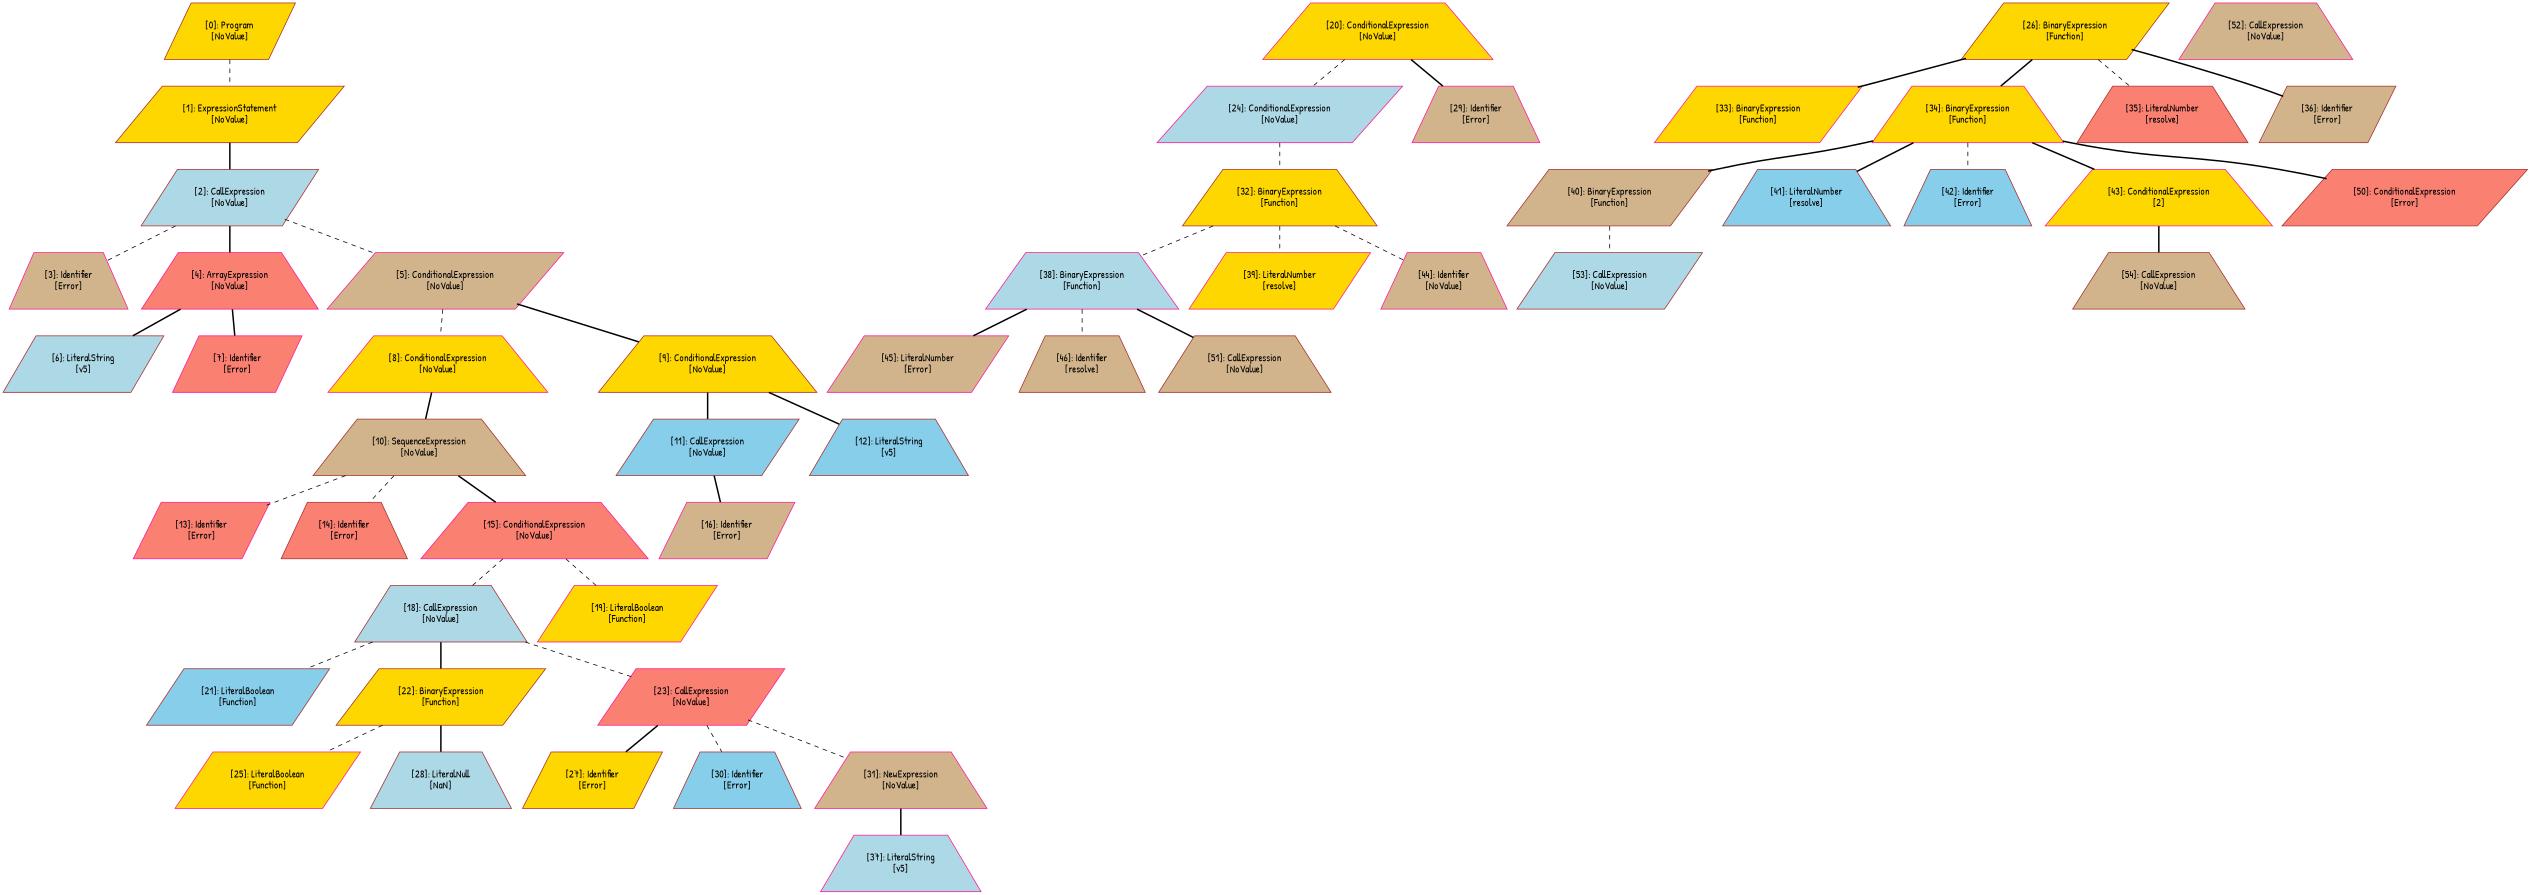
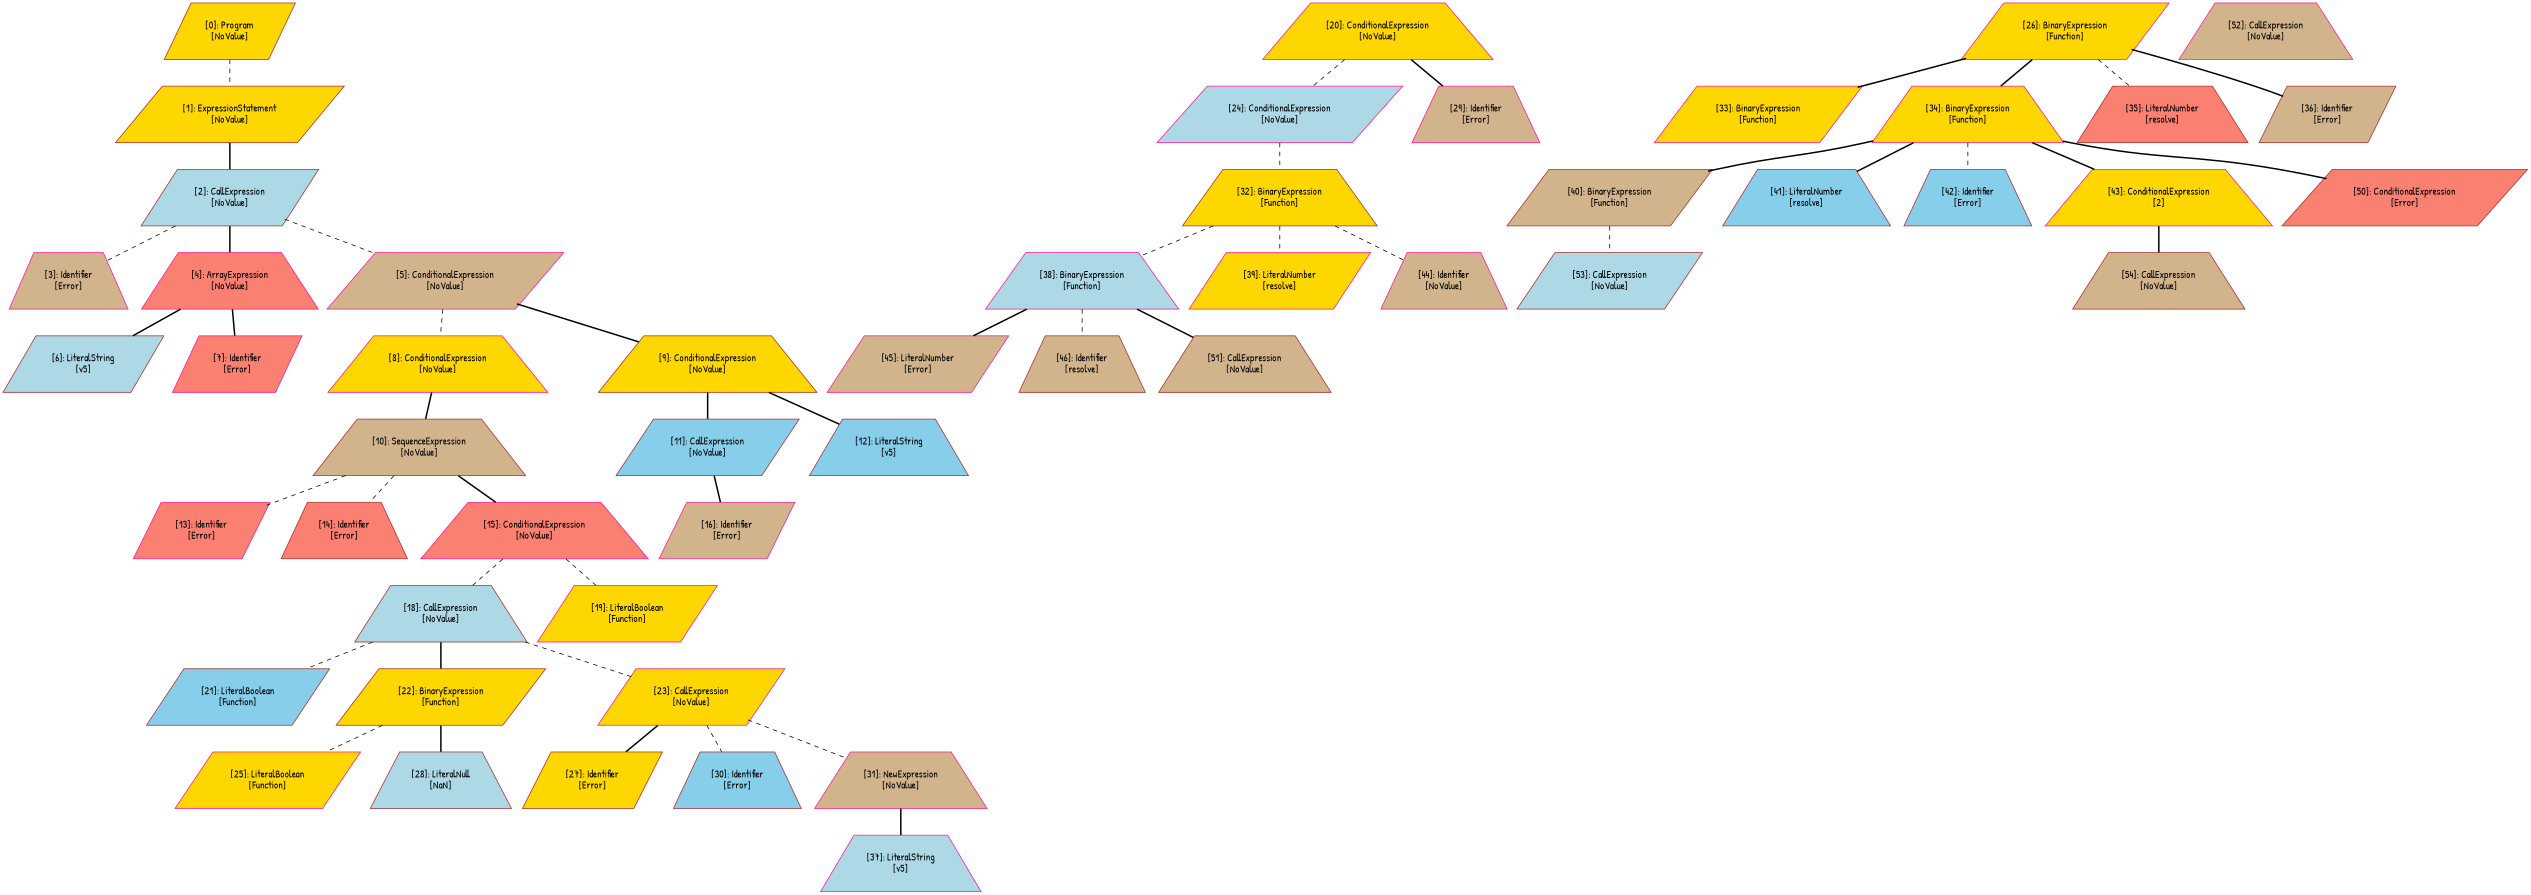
(2065, 31) -> (2065, 31)
(691, 697) -> (691, 697)
